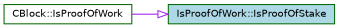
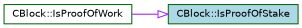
(251, 14) -> (233, 14)
